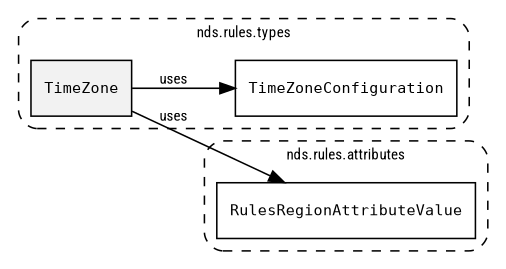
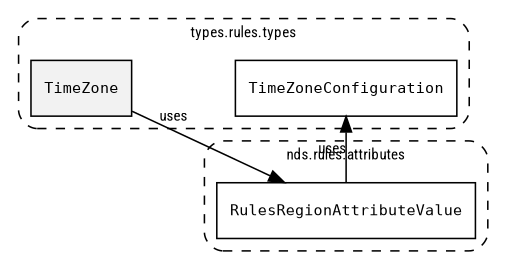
(244, 33) -> (244, 33)
(176, 88) -> (346, 157)
